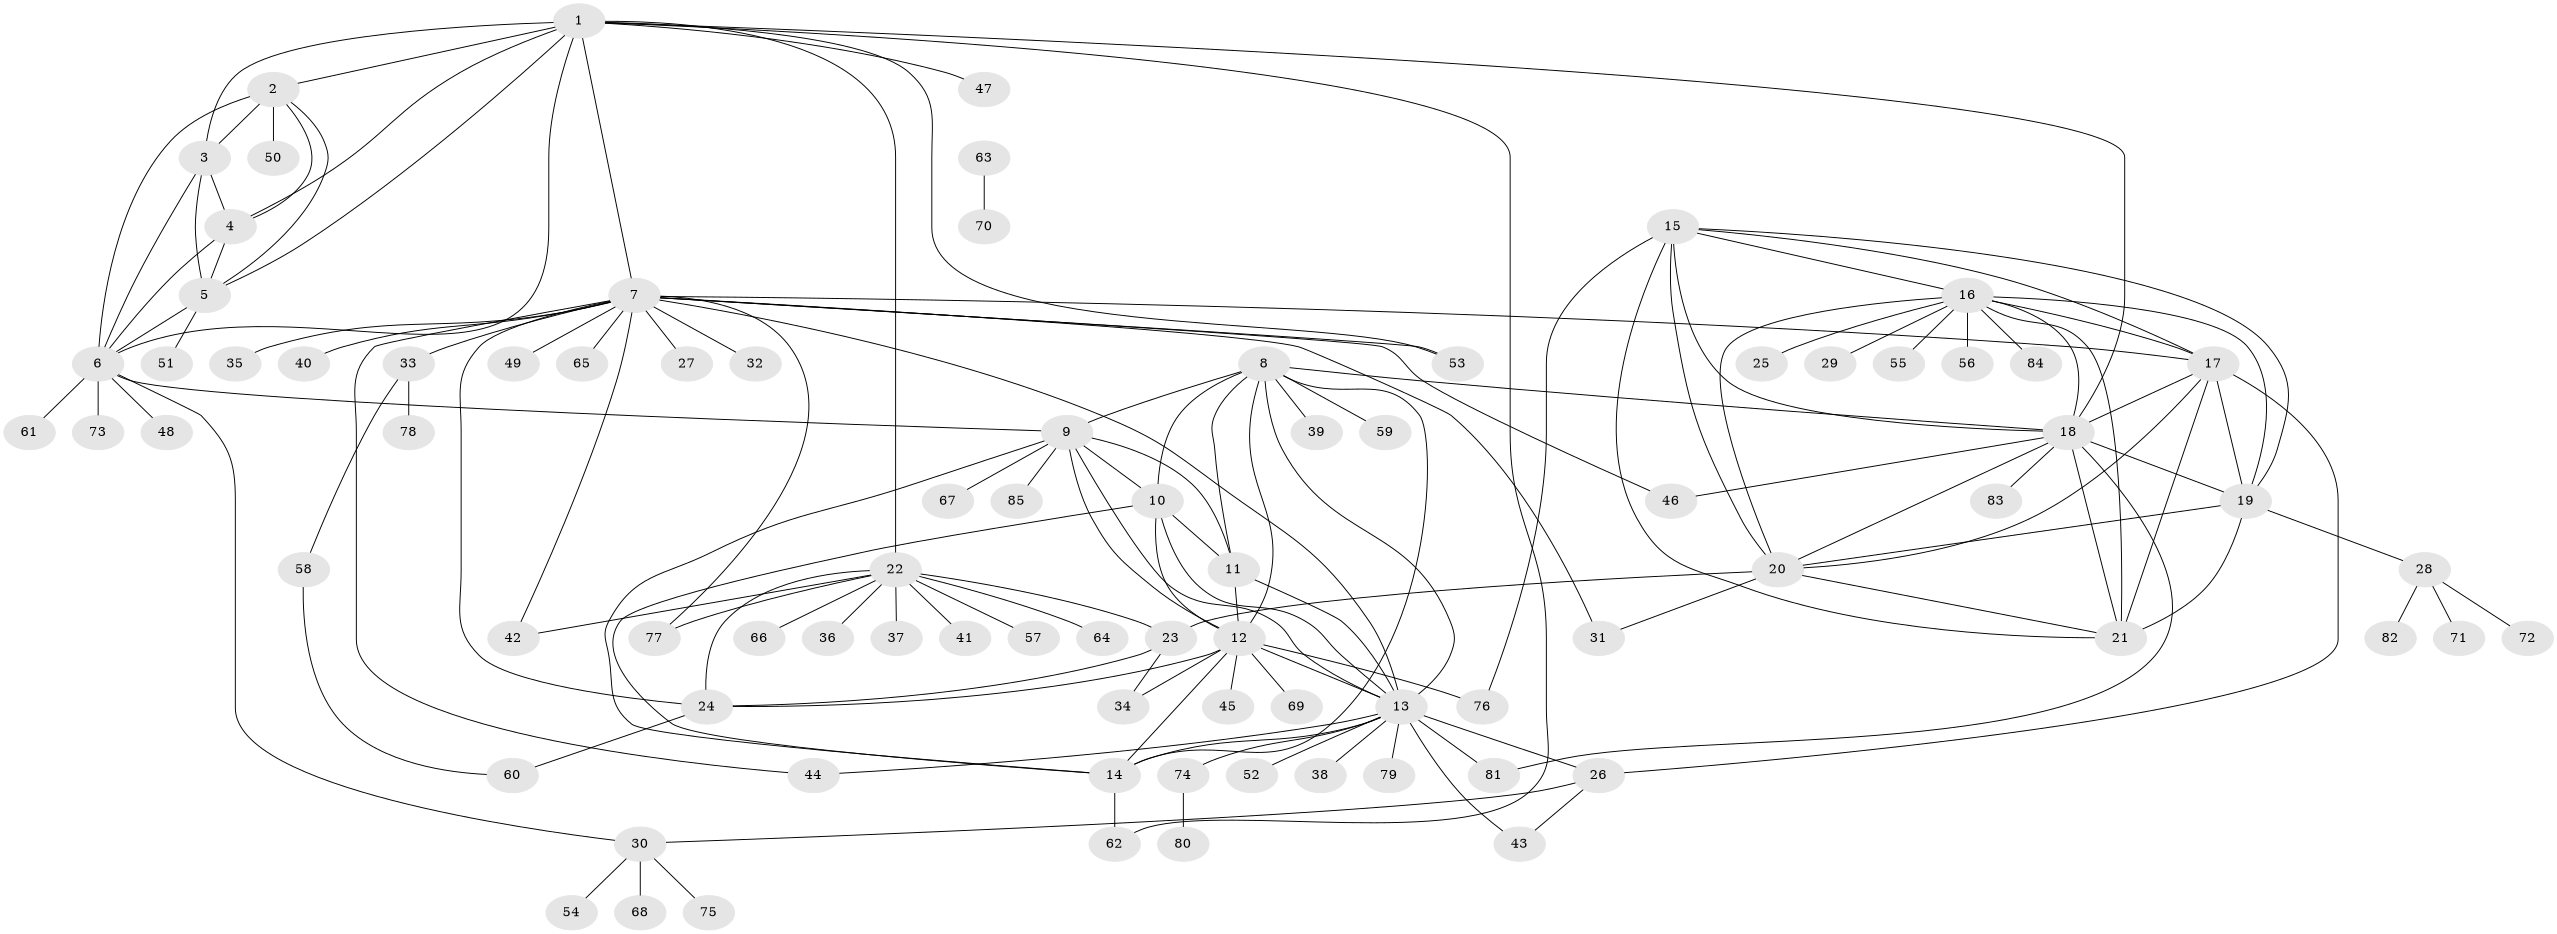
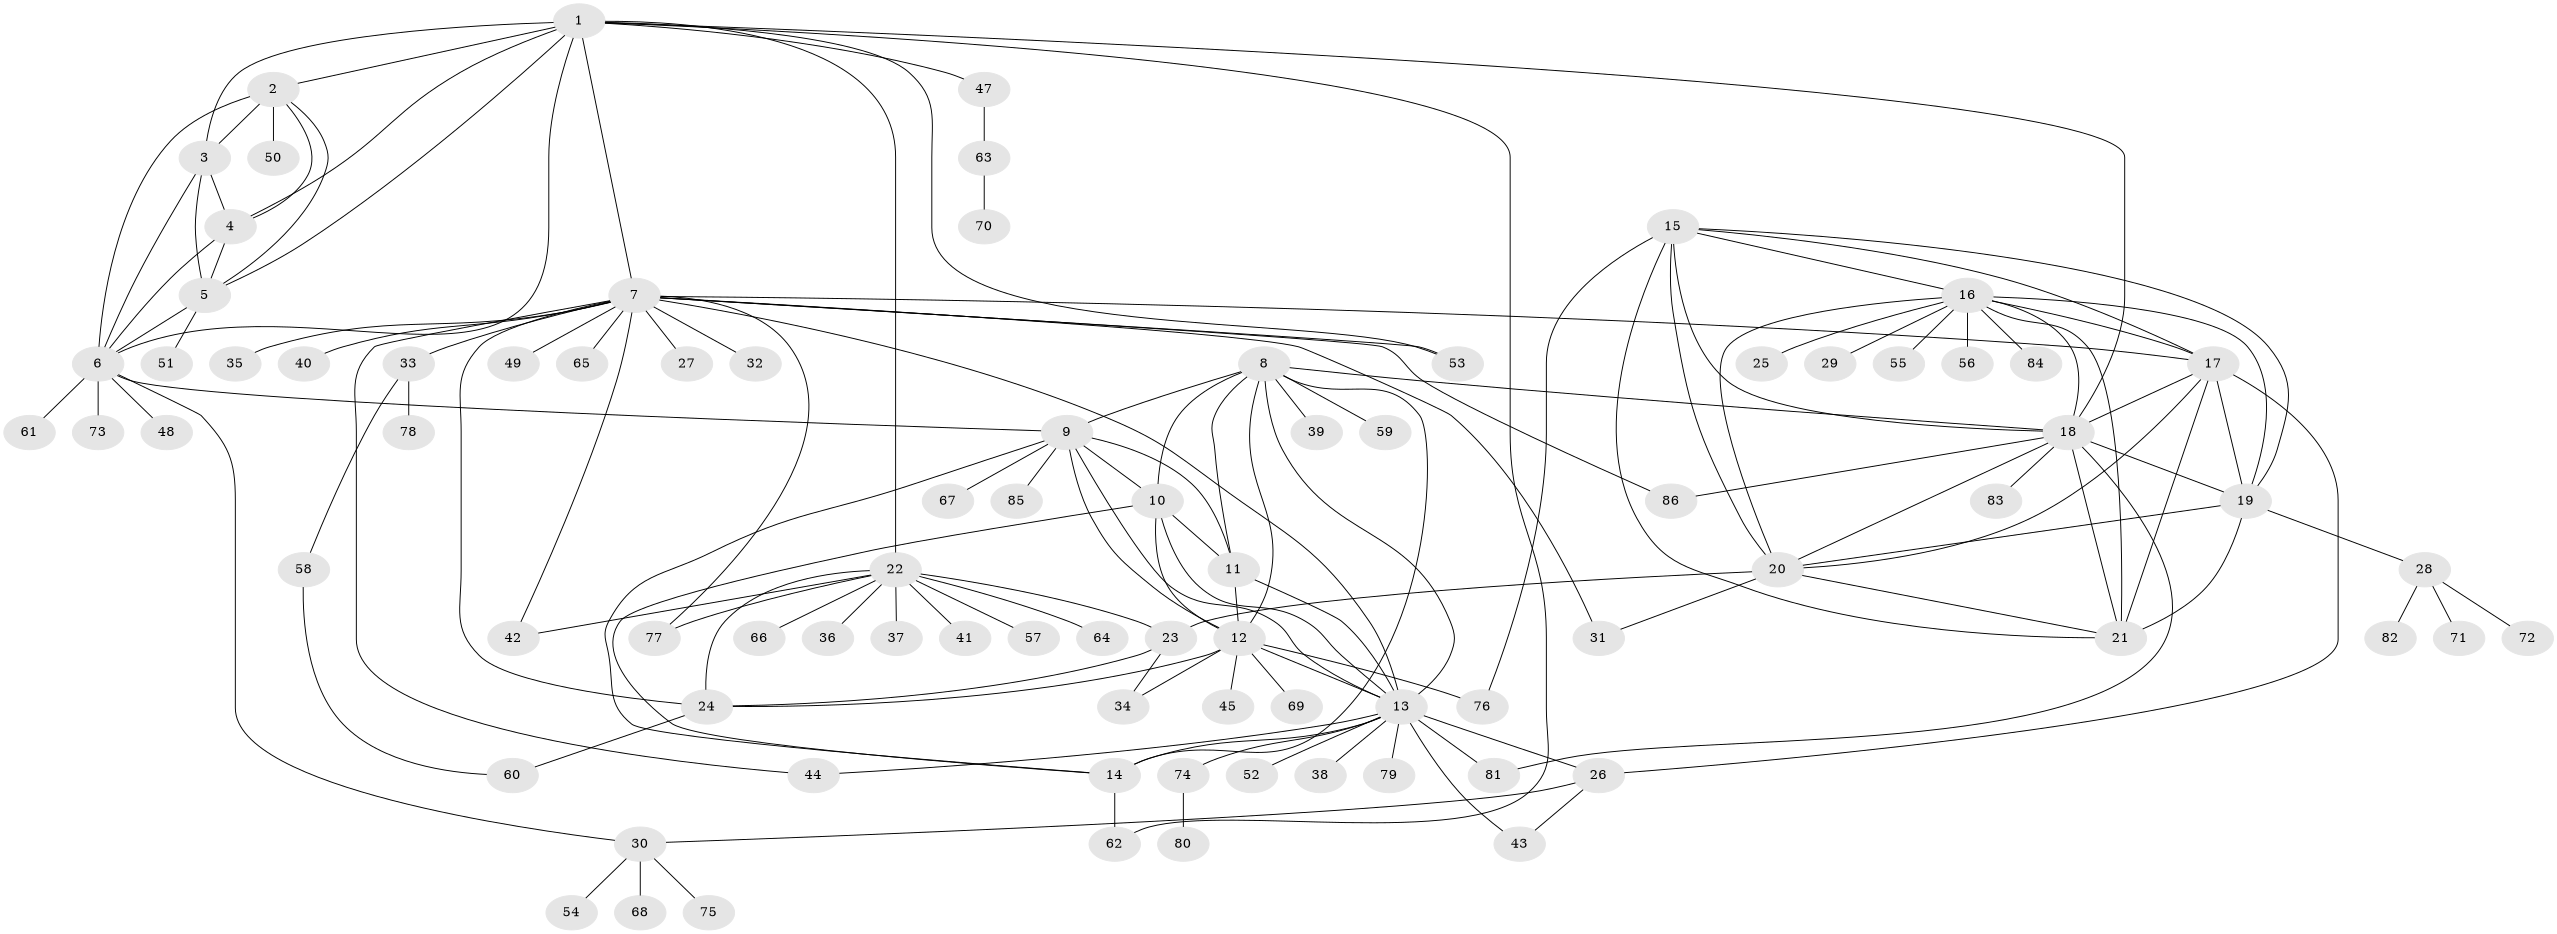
none -> (984, 124)
(1671, 501) -> (1671, 501)
(1177, 707) -> none
